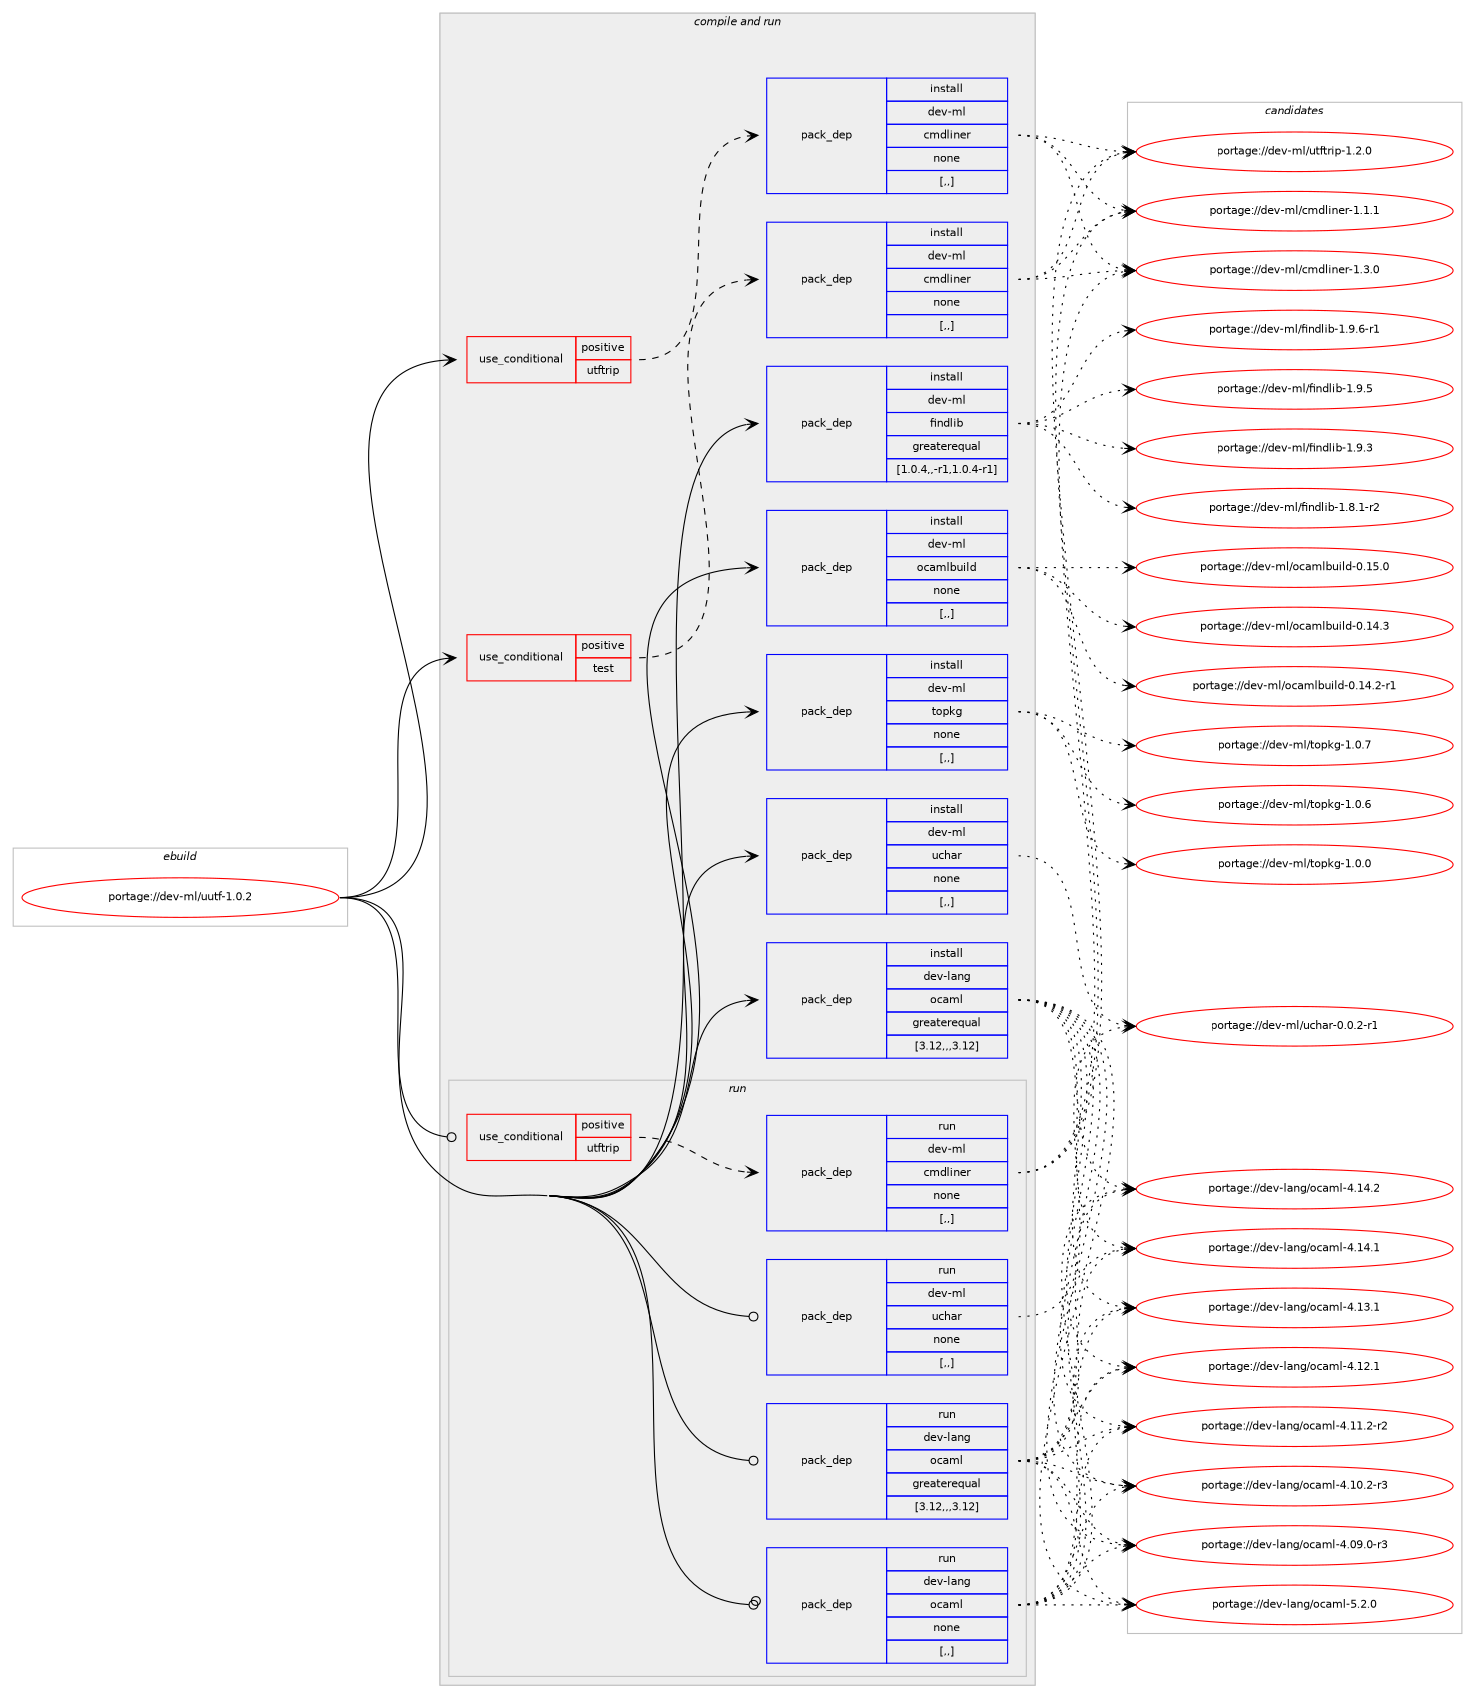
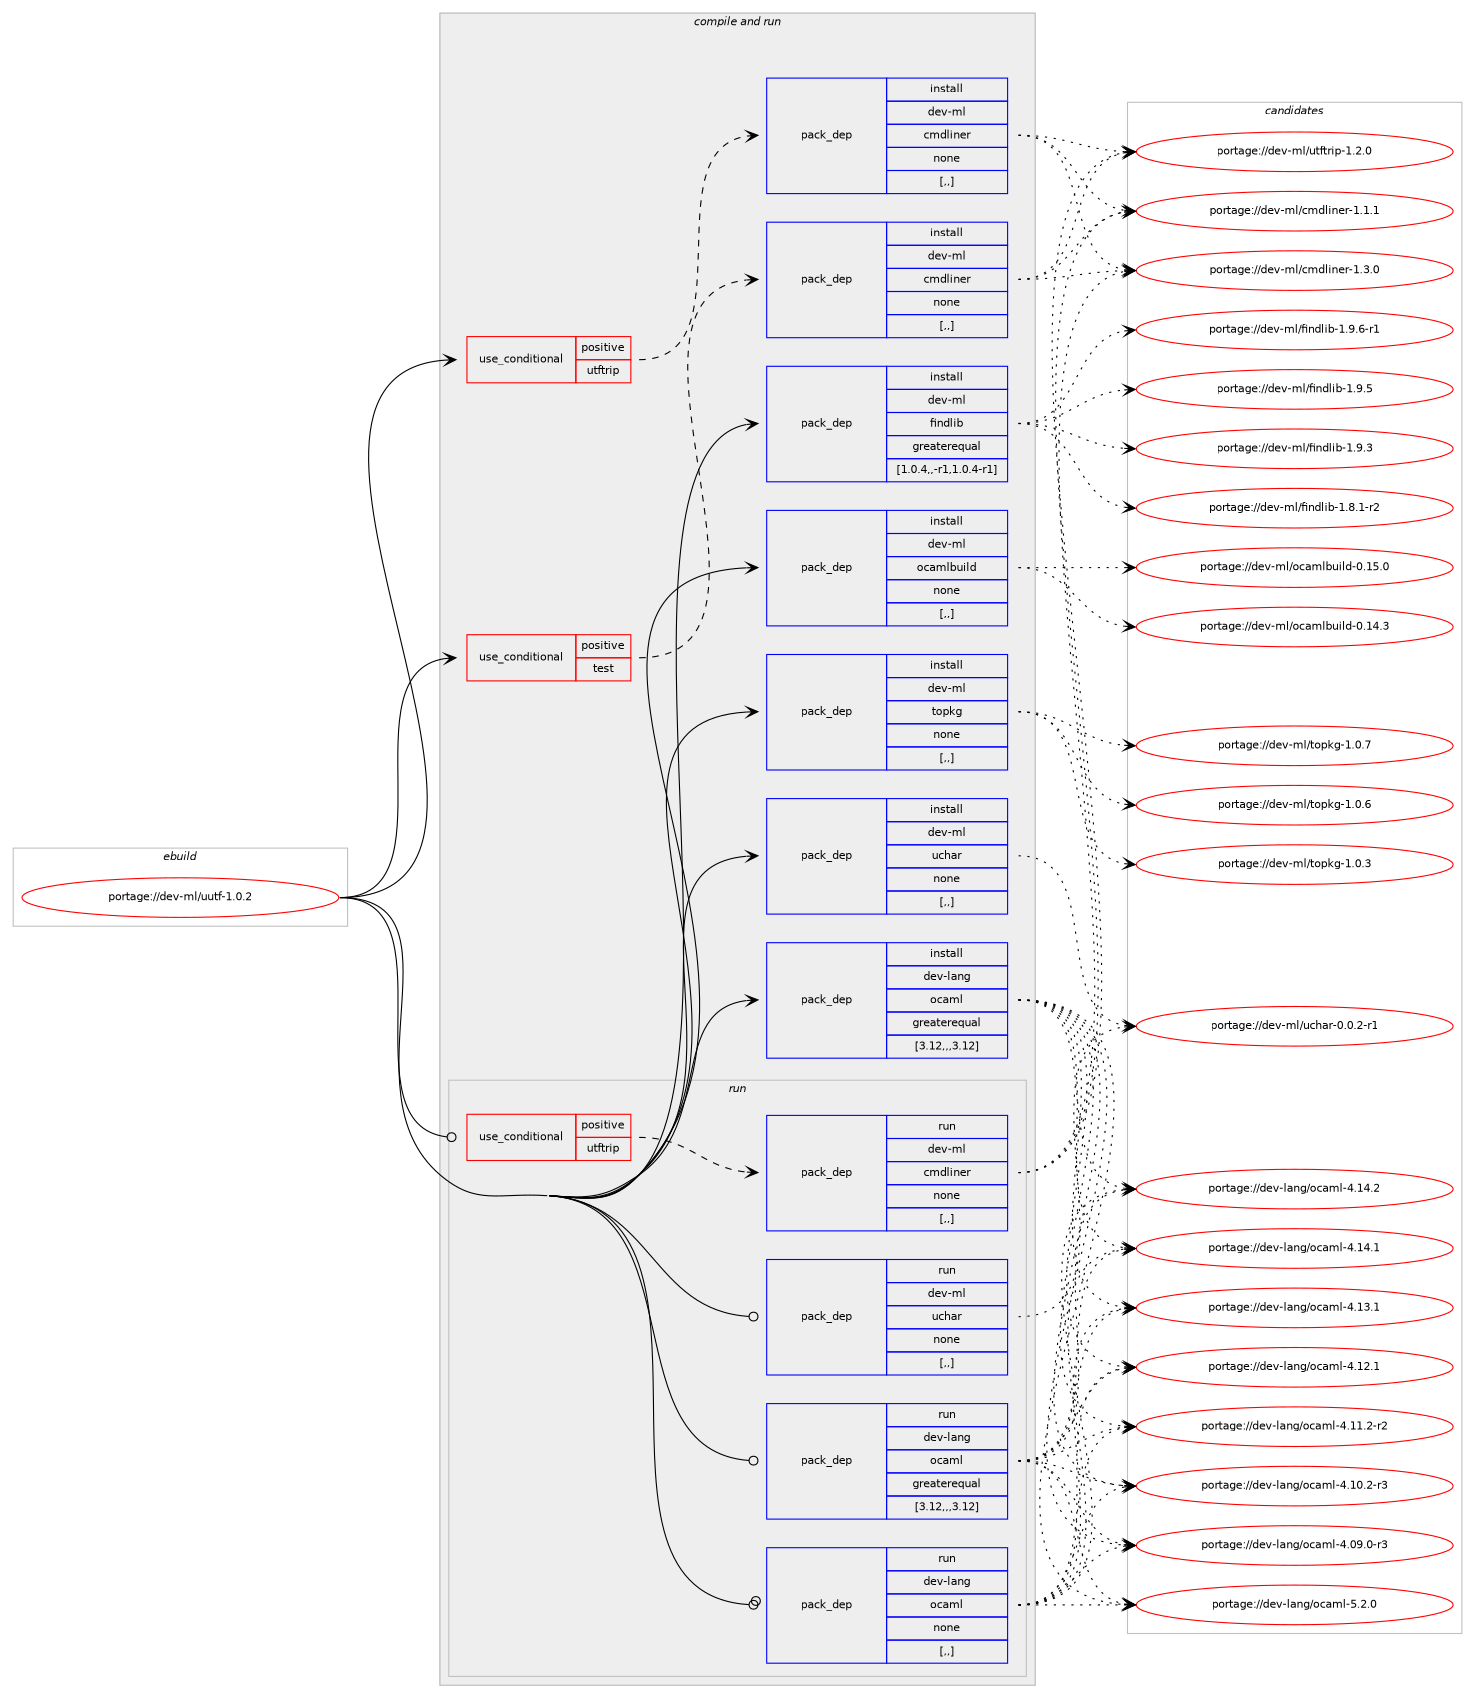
(1295, 686) -> none
(1295, 865) -> (1295, 865)
